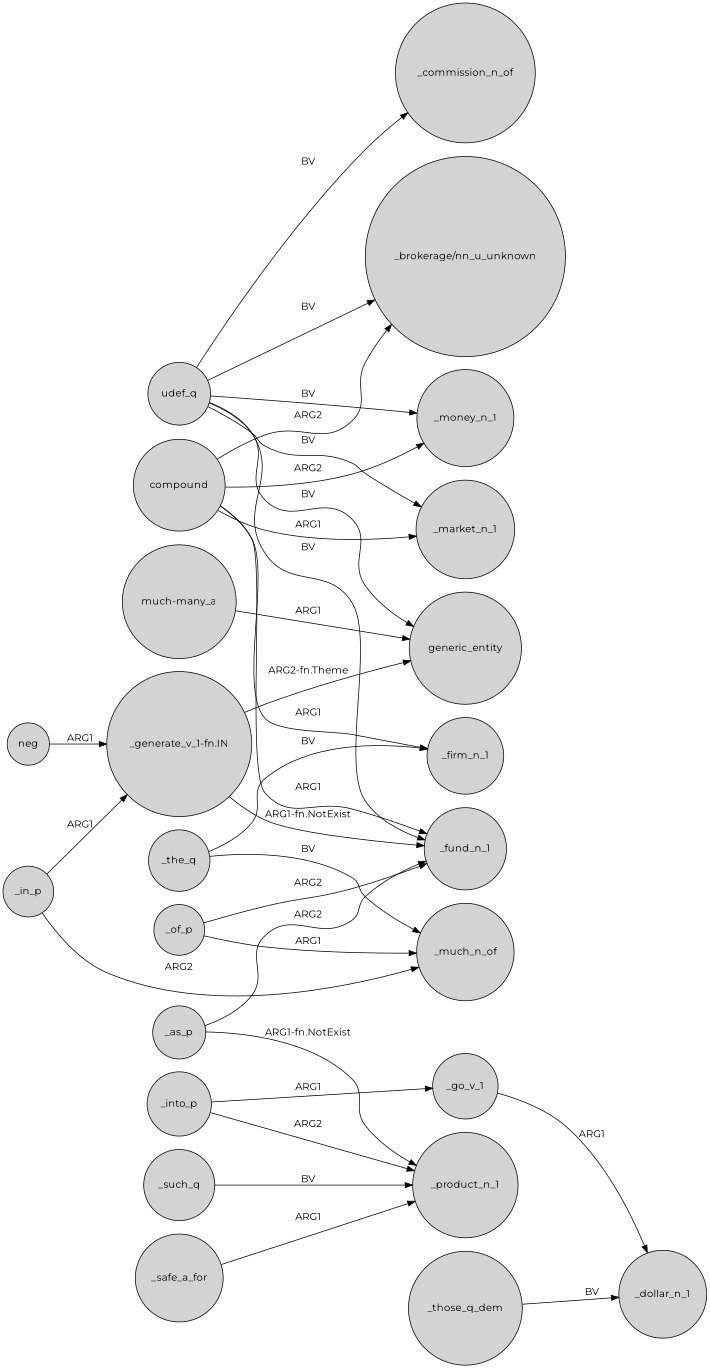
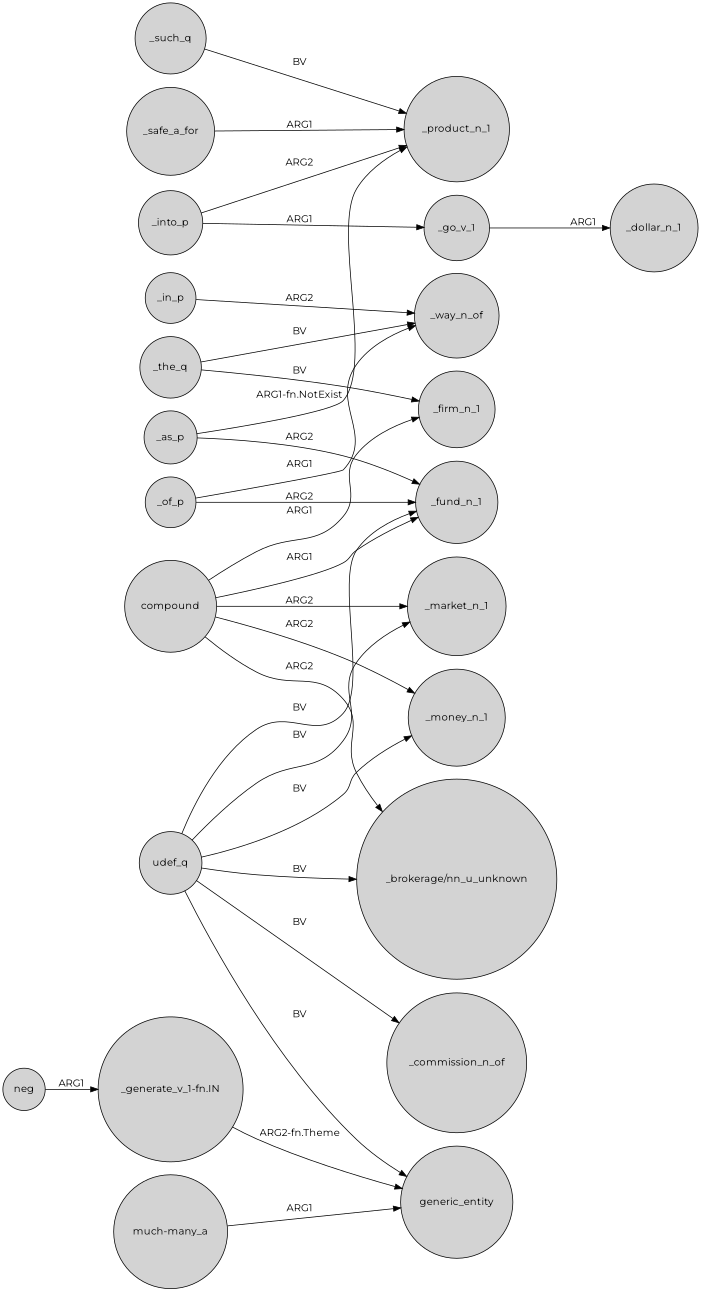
(308, 525) -> (300, 601)
(319, 833) -> none
(84, 837) -> none
(465, 952) -> (457, 316)
(465, 1308) -> none
